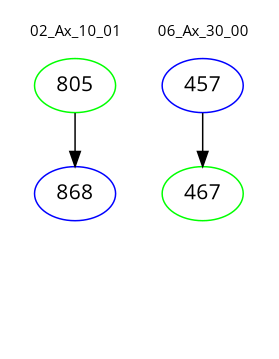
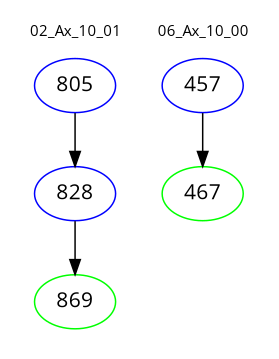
(203, 32) -> (203, 32)
(75, 86) -> (75, 86)
(75, 194) -> (75, 194)
none -> (75, 302)
